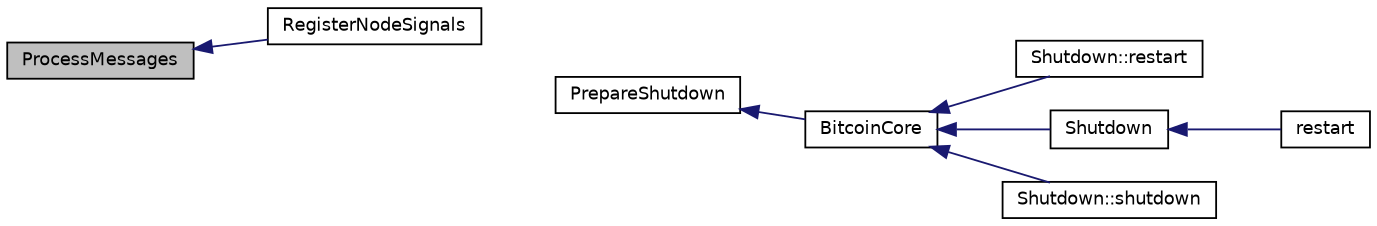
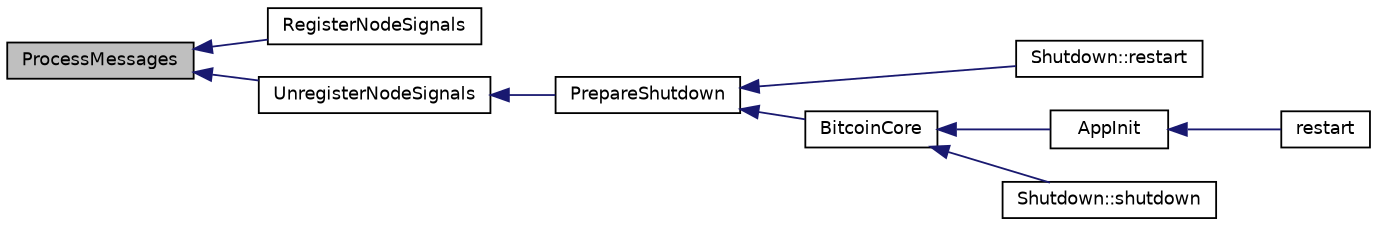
(999, 91) -> (887, 76)
none -> (375, 95)
(1109, 129) -> (1109, 129)
